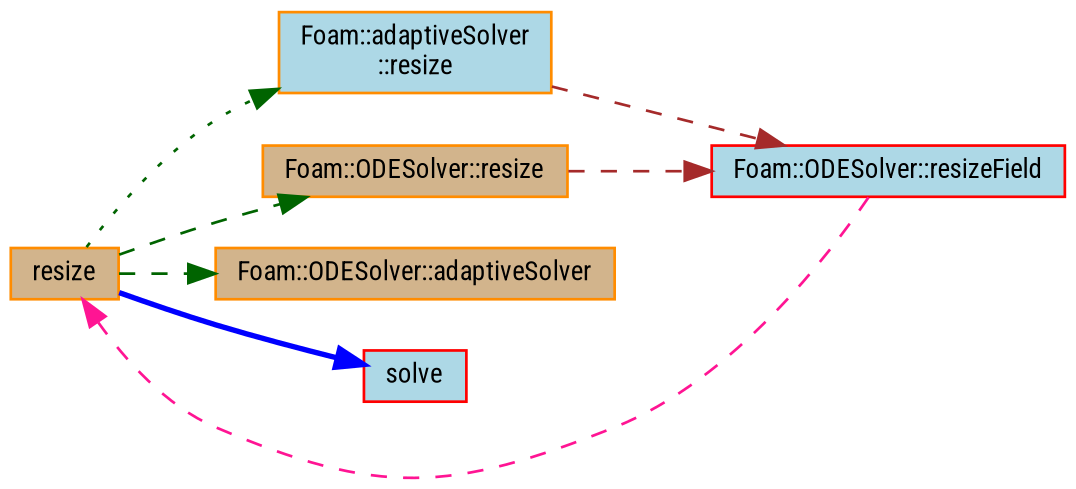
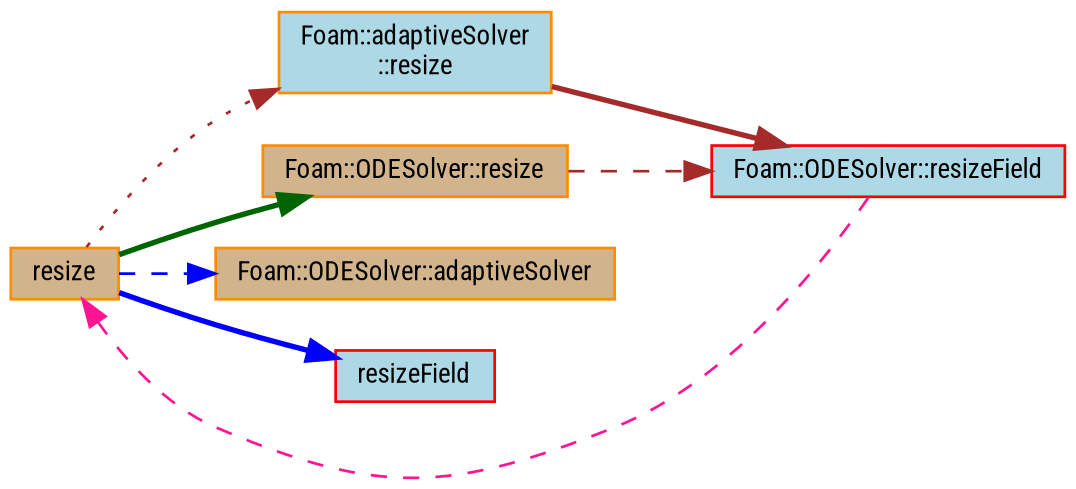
(655, 113) -> (655, 113)
(161, 163) -> (161, 163)
(199, 227) -> (199, 227)
(154, 274) -> (154, 274)
(415, 376) -> (415, 376)
